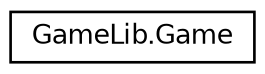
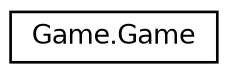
(133, 37) -> (114, 37)
